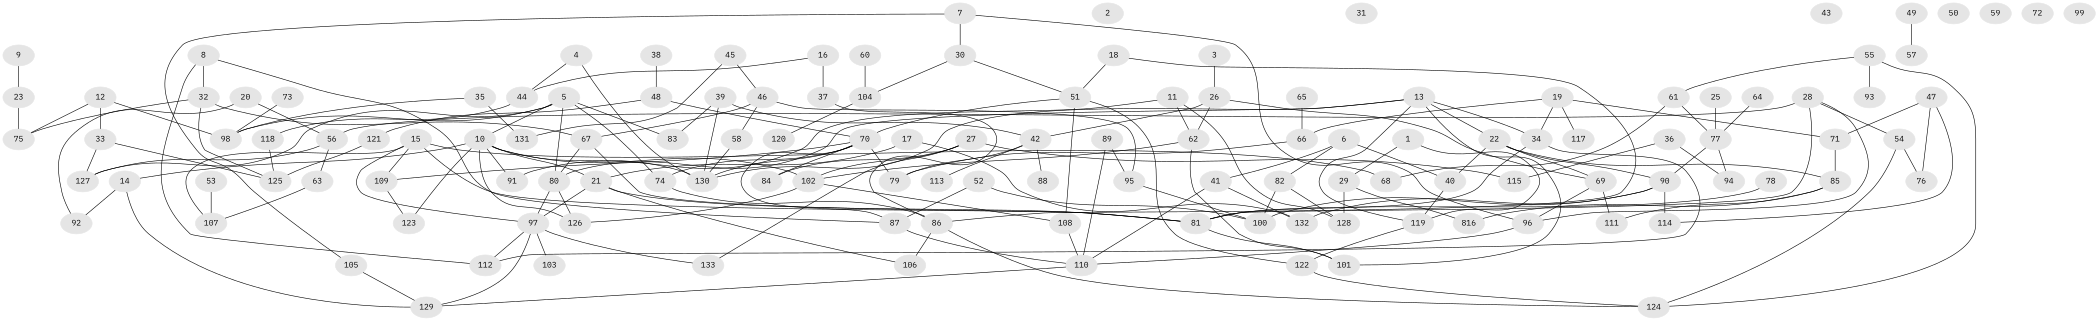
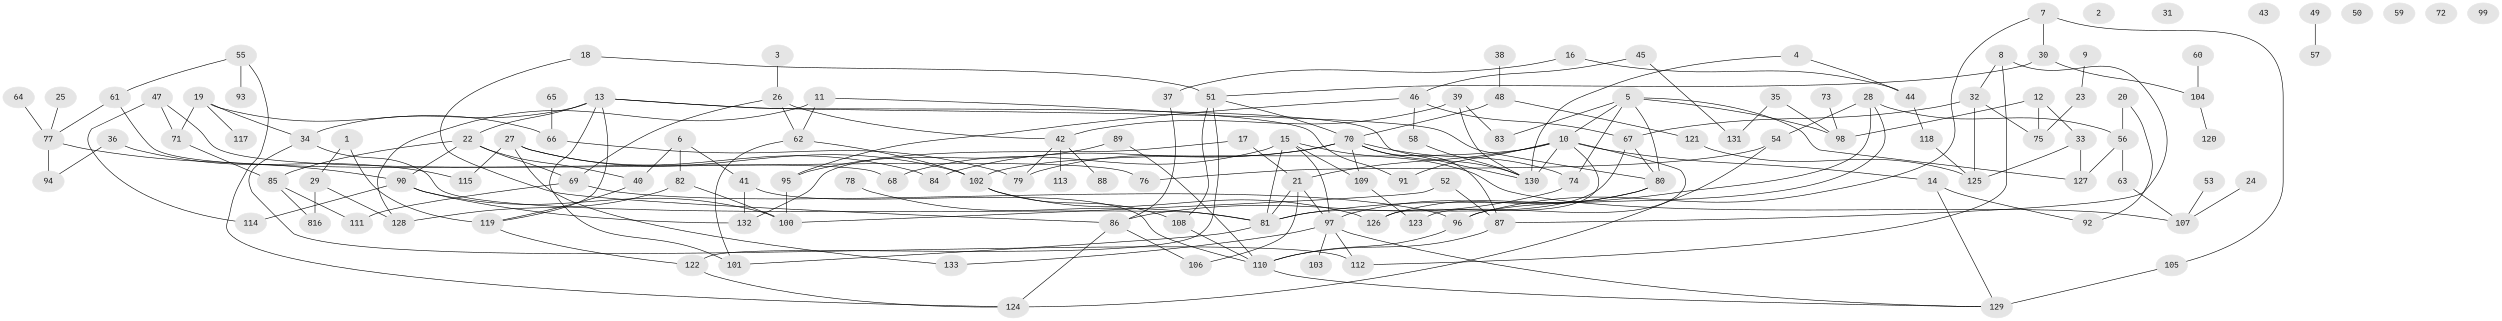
none -> (2251, 181)
